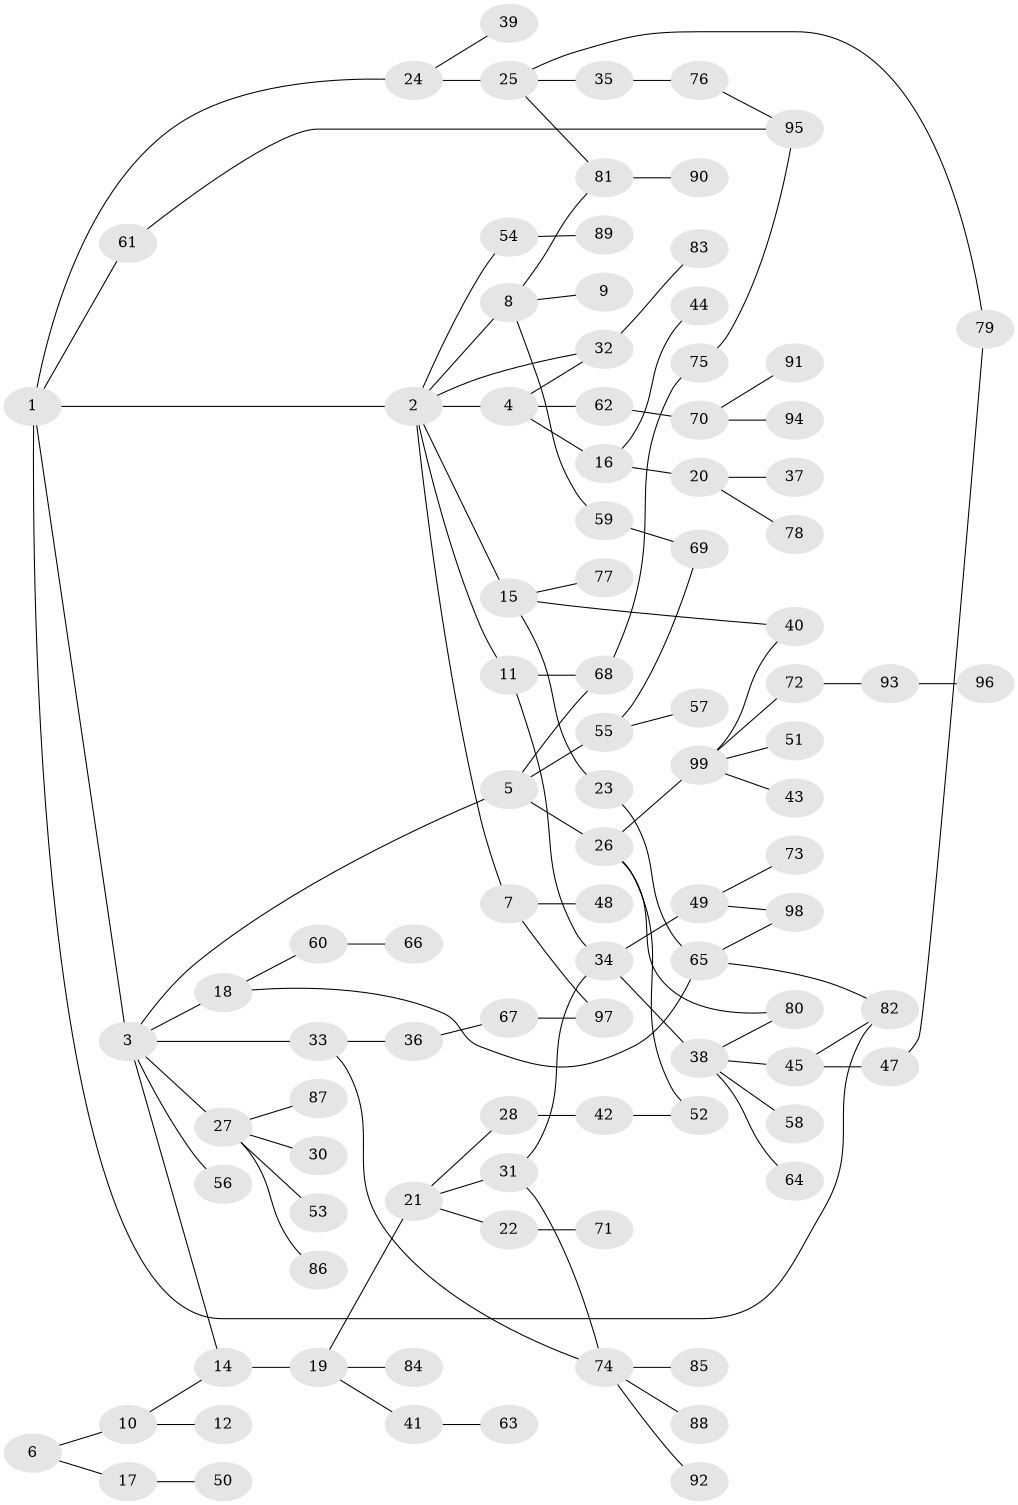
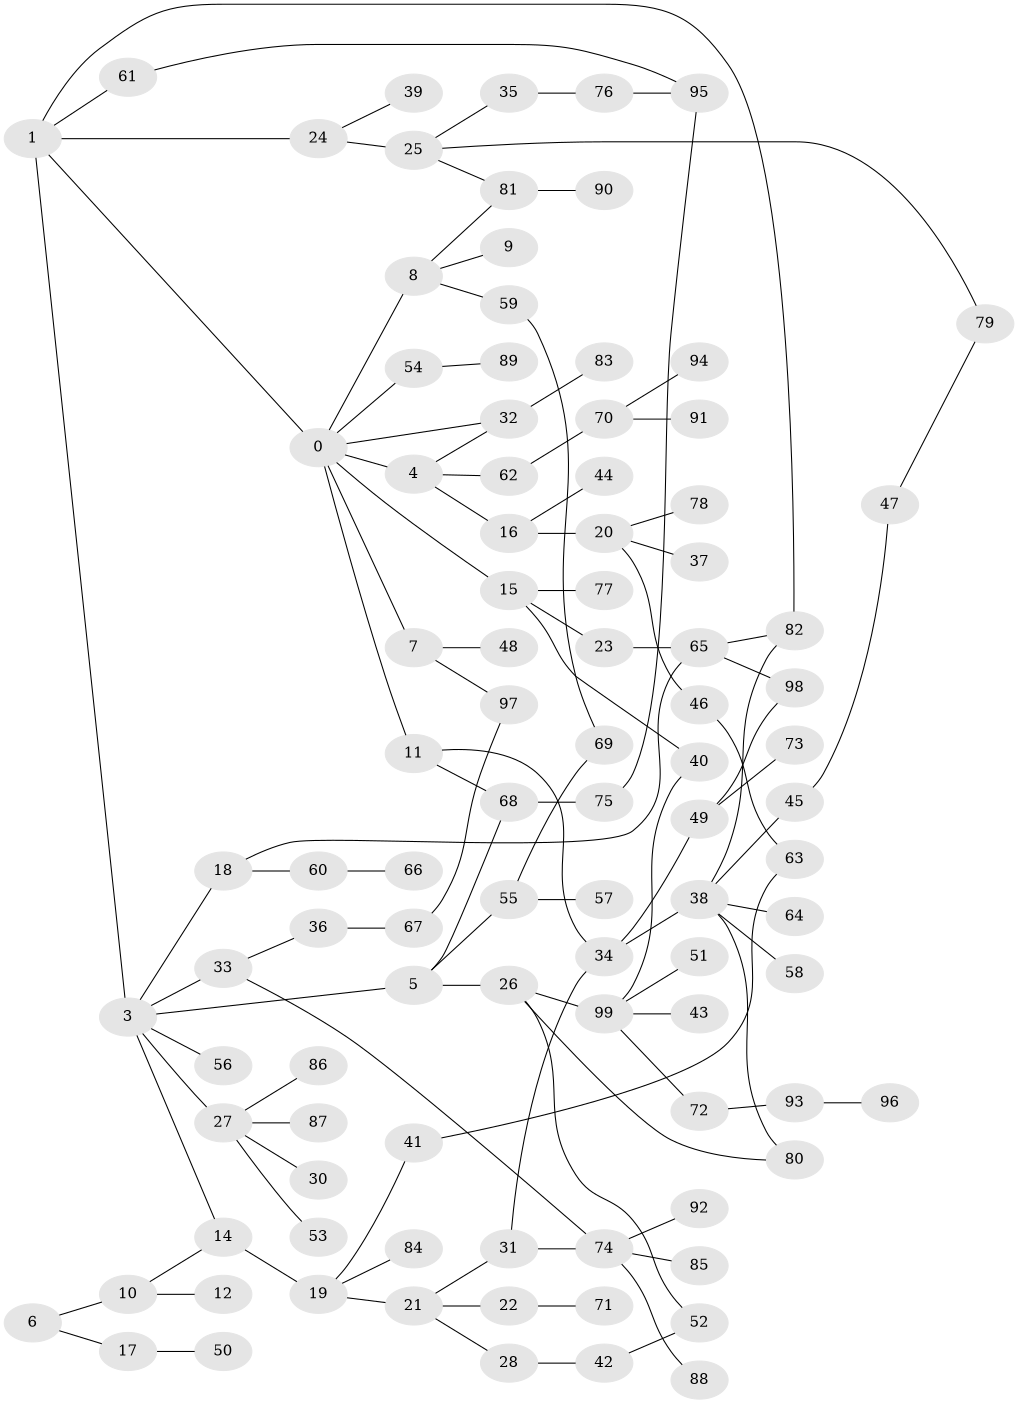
(414, 406) -> (319, 448)
none -> (700, 705)
(842, 1038) -> (744, 744)
